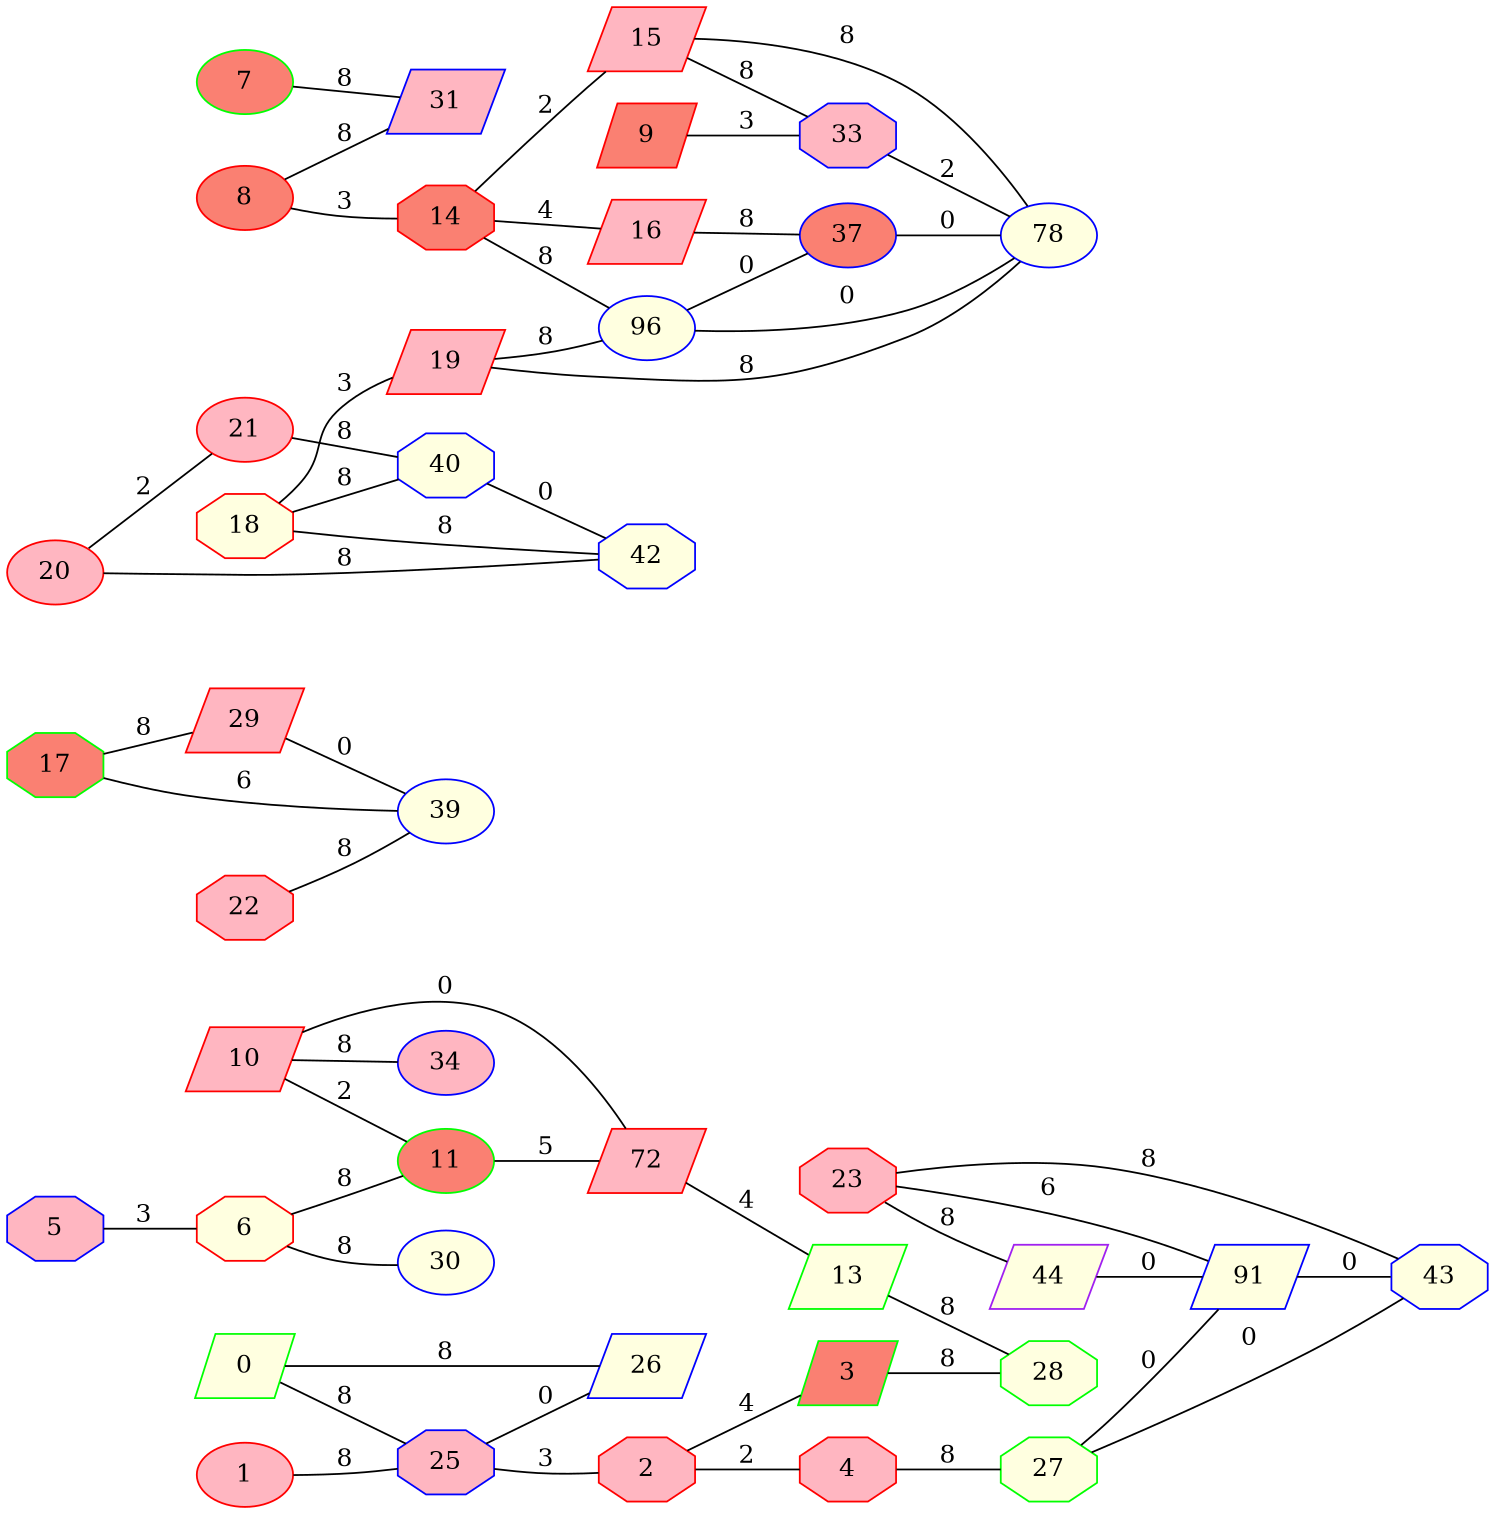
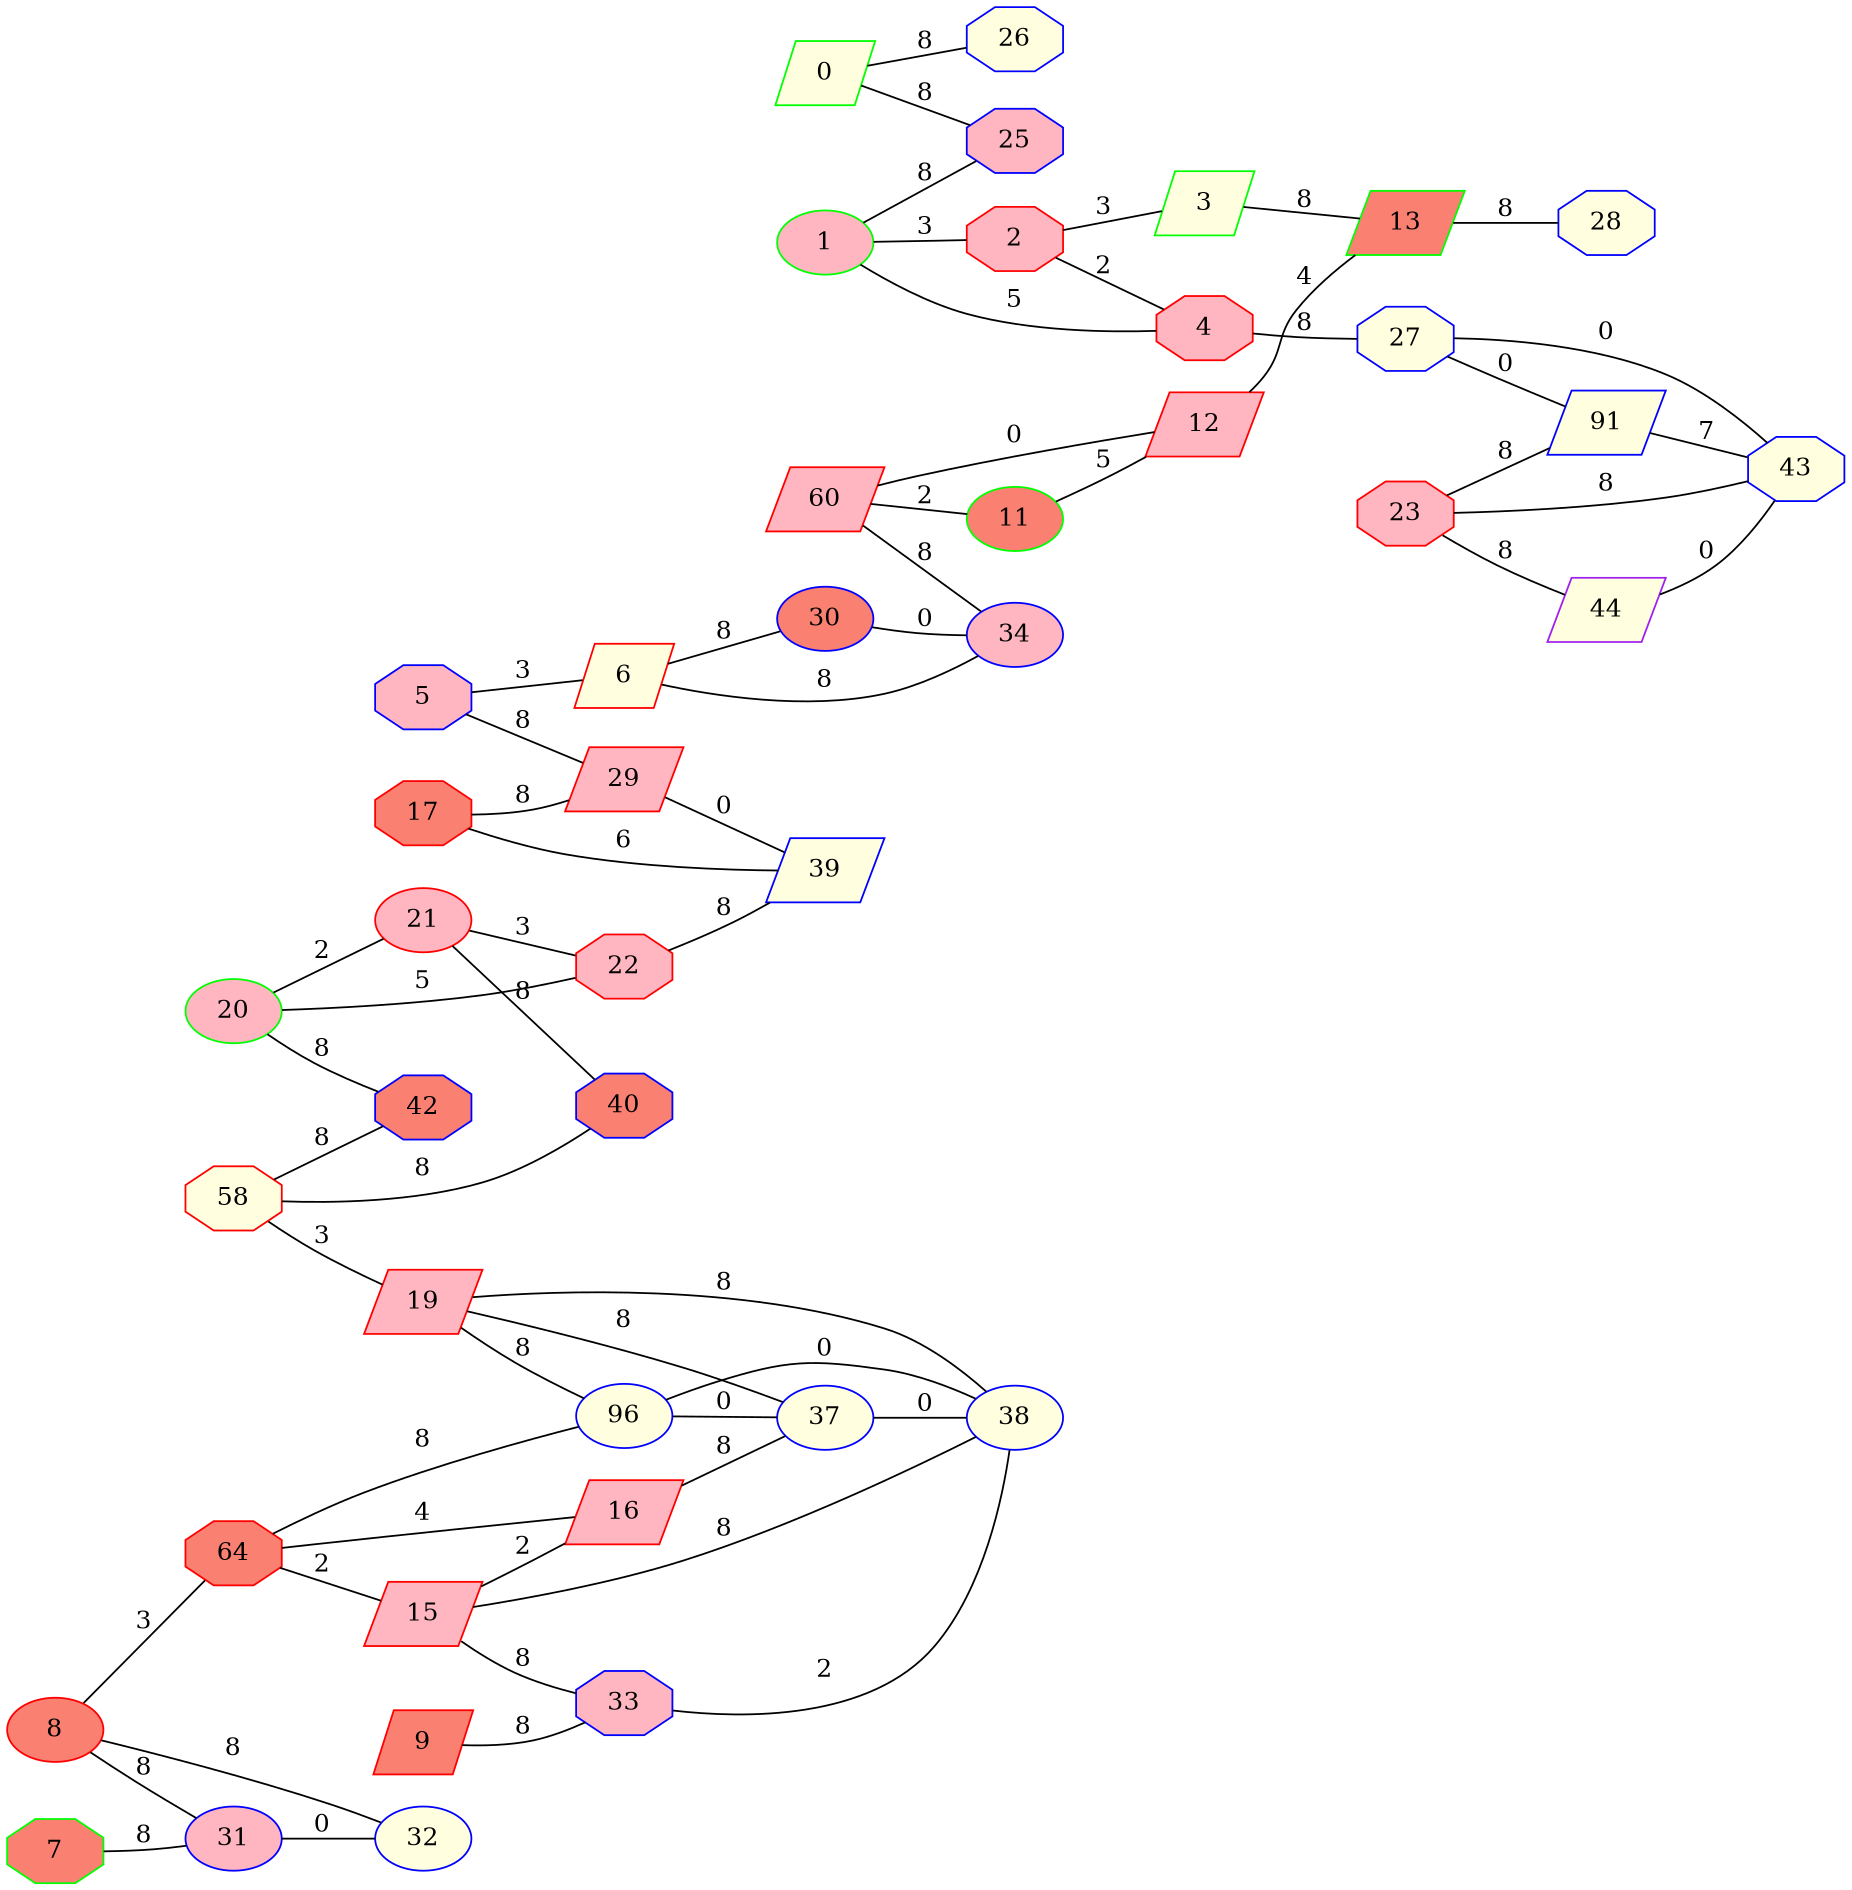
(245, 82) -> (55, 1851)
(446, 102) -> (234, 1839)
(747, 122) -> (524, 1727)
(446, 218) -> (234, 1553)
(848, 235) -> (825, 1418)
(1049, 235) -> (1015, 1418)
none -> (1003, 322)
(446, 465) -> (624, 1106)
(546, 511) -> none
(245, 526) -> (234, 1198)
(647, 556) -> (423, 1107)
(55, 572) -> (234, 1011)
none -> (919, 633)
none -> (524, 739)
(55, 765) -> (423, 813)
(446, 811) -> (825, 870)
none -> (522, 943)
none -> (430, 1001)
(245, 1059) -> (825, 499)
(647, 1161) -> (1205, 424)
(1049, 1189) -> (1506, 452)
(347, 1195) -> (823, 701)
(245, 1229) -> (624, 676)
(446, 1263) -> (825, 619)
(1350, 1263) -> (1707, 432)
(848, 1277) -> (1406, 223)
(1150, 1277) -> (1725, 558)
none -> (627, 1351)
(647, 1366) -> (1015, 39)
(848, 1373) -> (1205, 203)
(944, 1373) -> (1302, 213)
(1049, 1373) -> (1607, 223)
(747, 1404) -> (1104, 208)
(538, 1418) -> none
(1049, 1469) -> (1406, 339)
(546, 1473) -> (920, 241)
(245, 1475) -> (825, 243)
none -> (523, 1565)
none -> (423, 1839)
